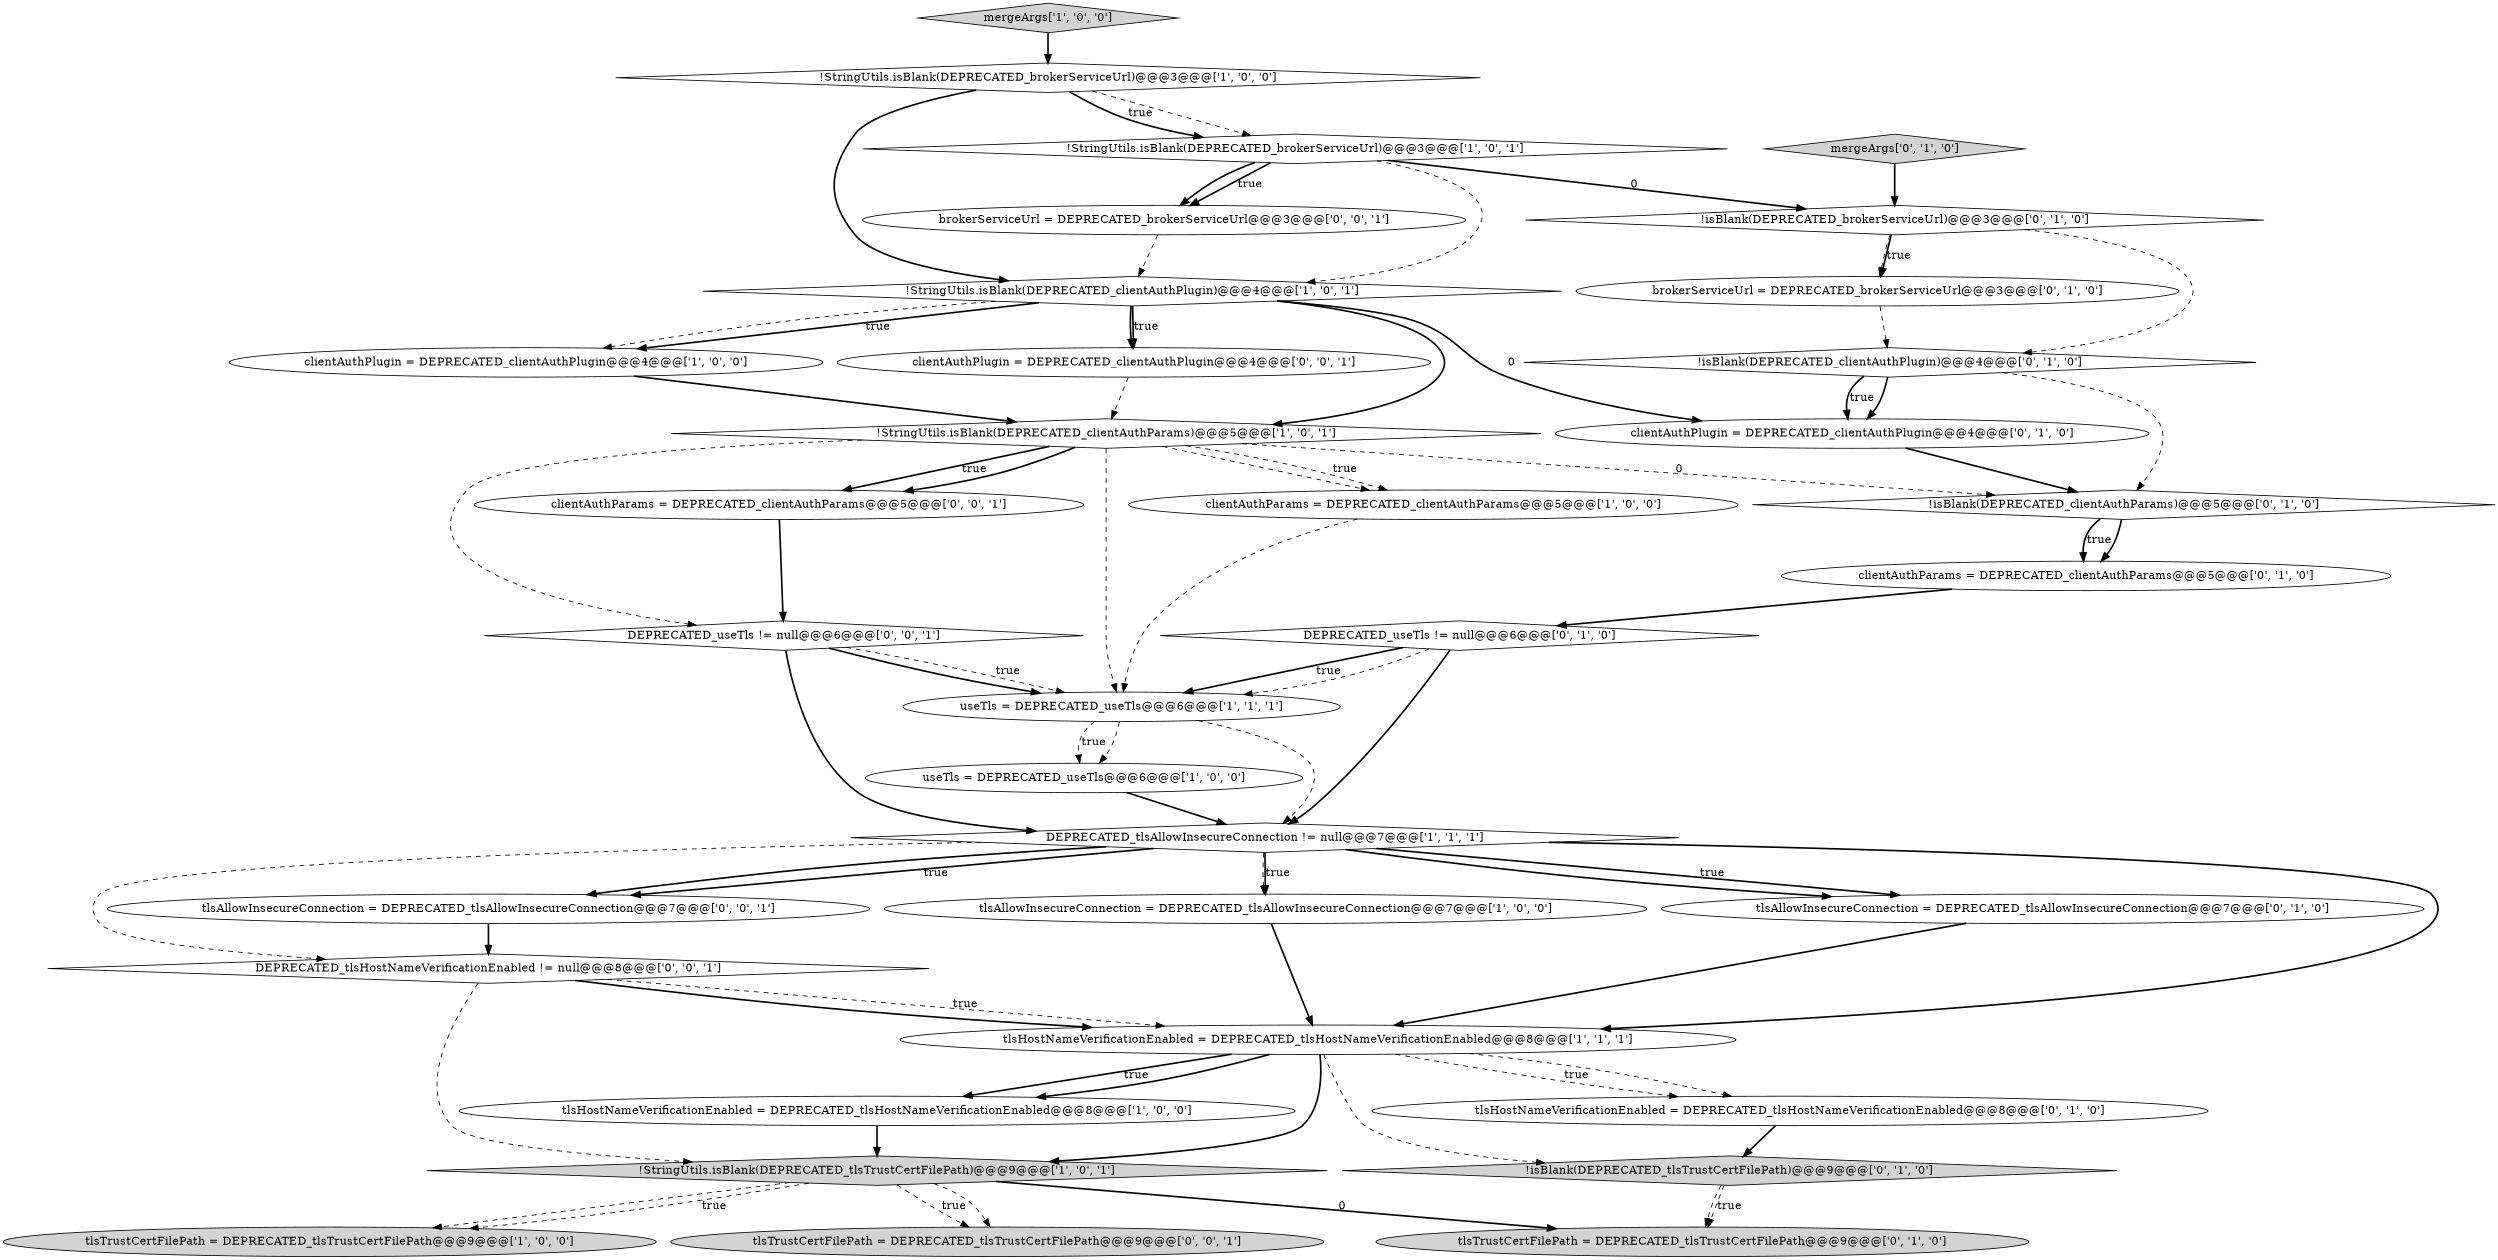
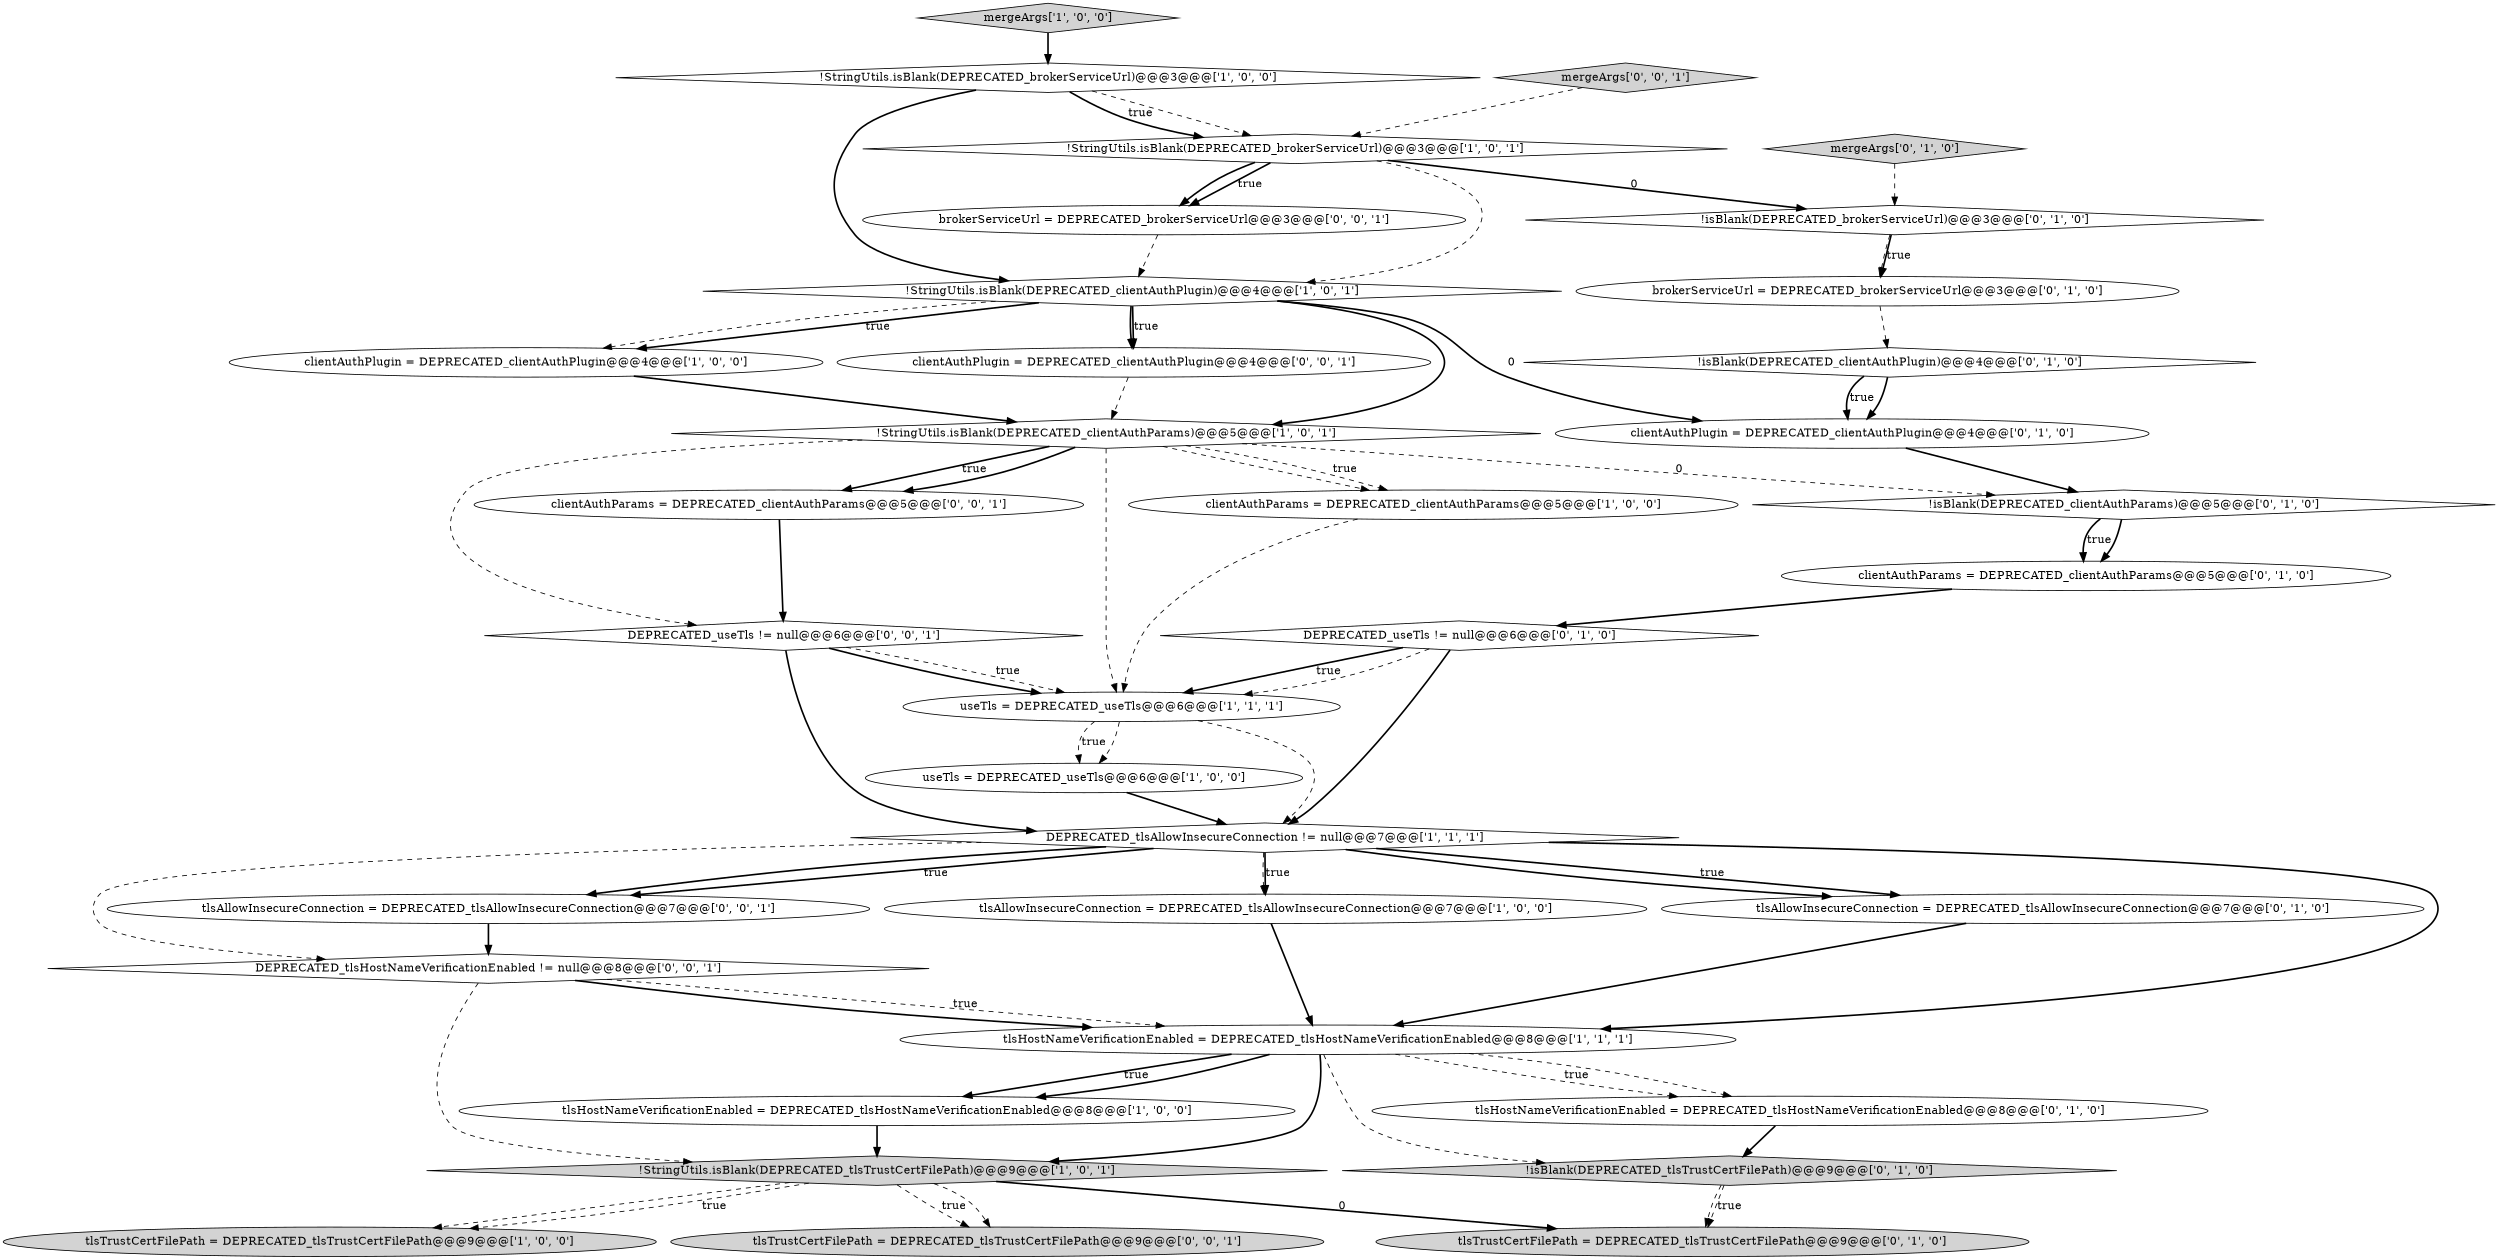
none -> (1626, 78)
(1895, 180) -> (1895, 180)
(2193, 288) -> none
(2117, 396) -> none
